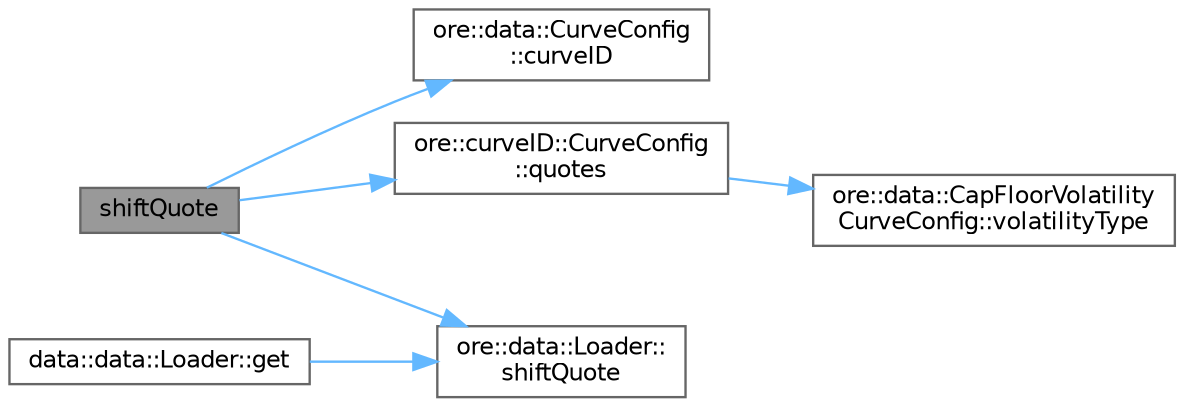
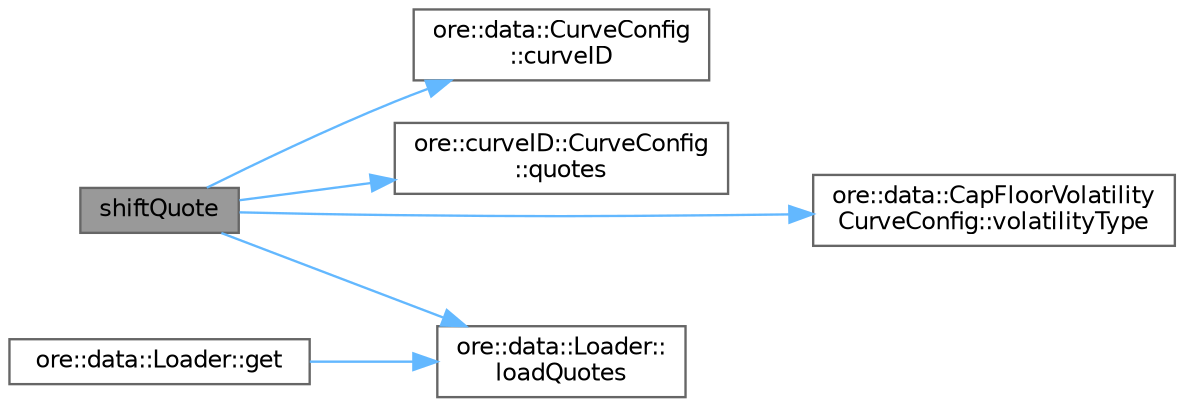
(759, 182) -> (514, 216)
(160, 362) -> (160, 362)
(561, 362) -> (561, 362)
